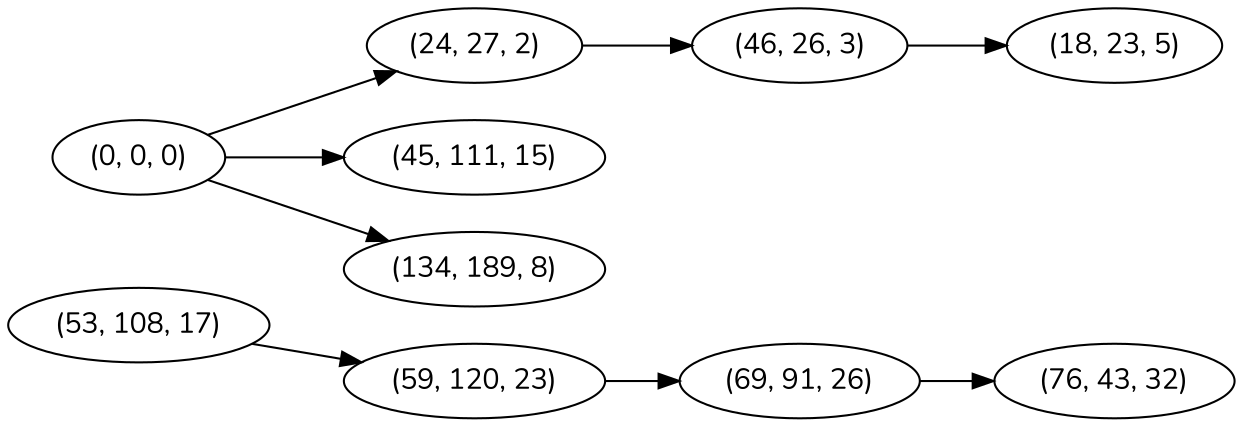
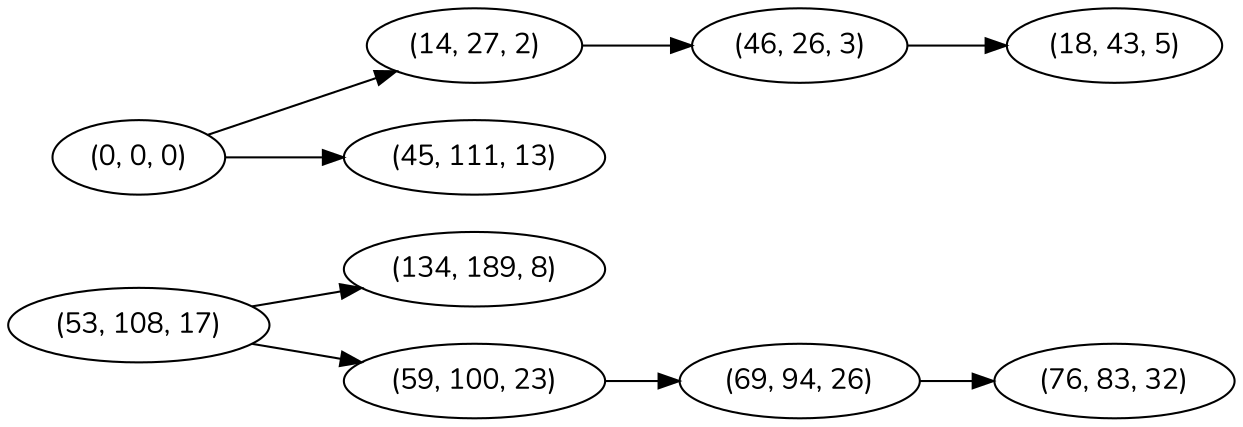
(474, 46) -> (474, 46)
(1114, 46) -> (1114, 46)
(474, 157) -> (474, 157)
(288, 207) -> (296, 299)
(474, 381) -> (474, 381)
(800, 381) -> (800, 381)
(1114, 381) -> (1114, 381)
